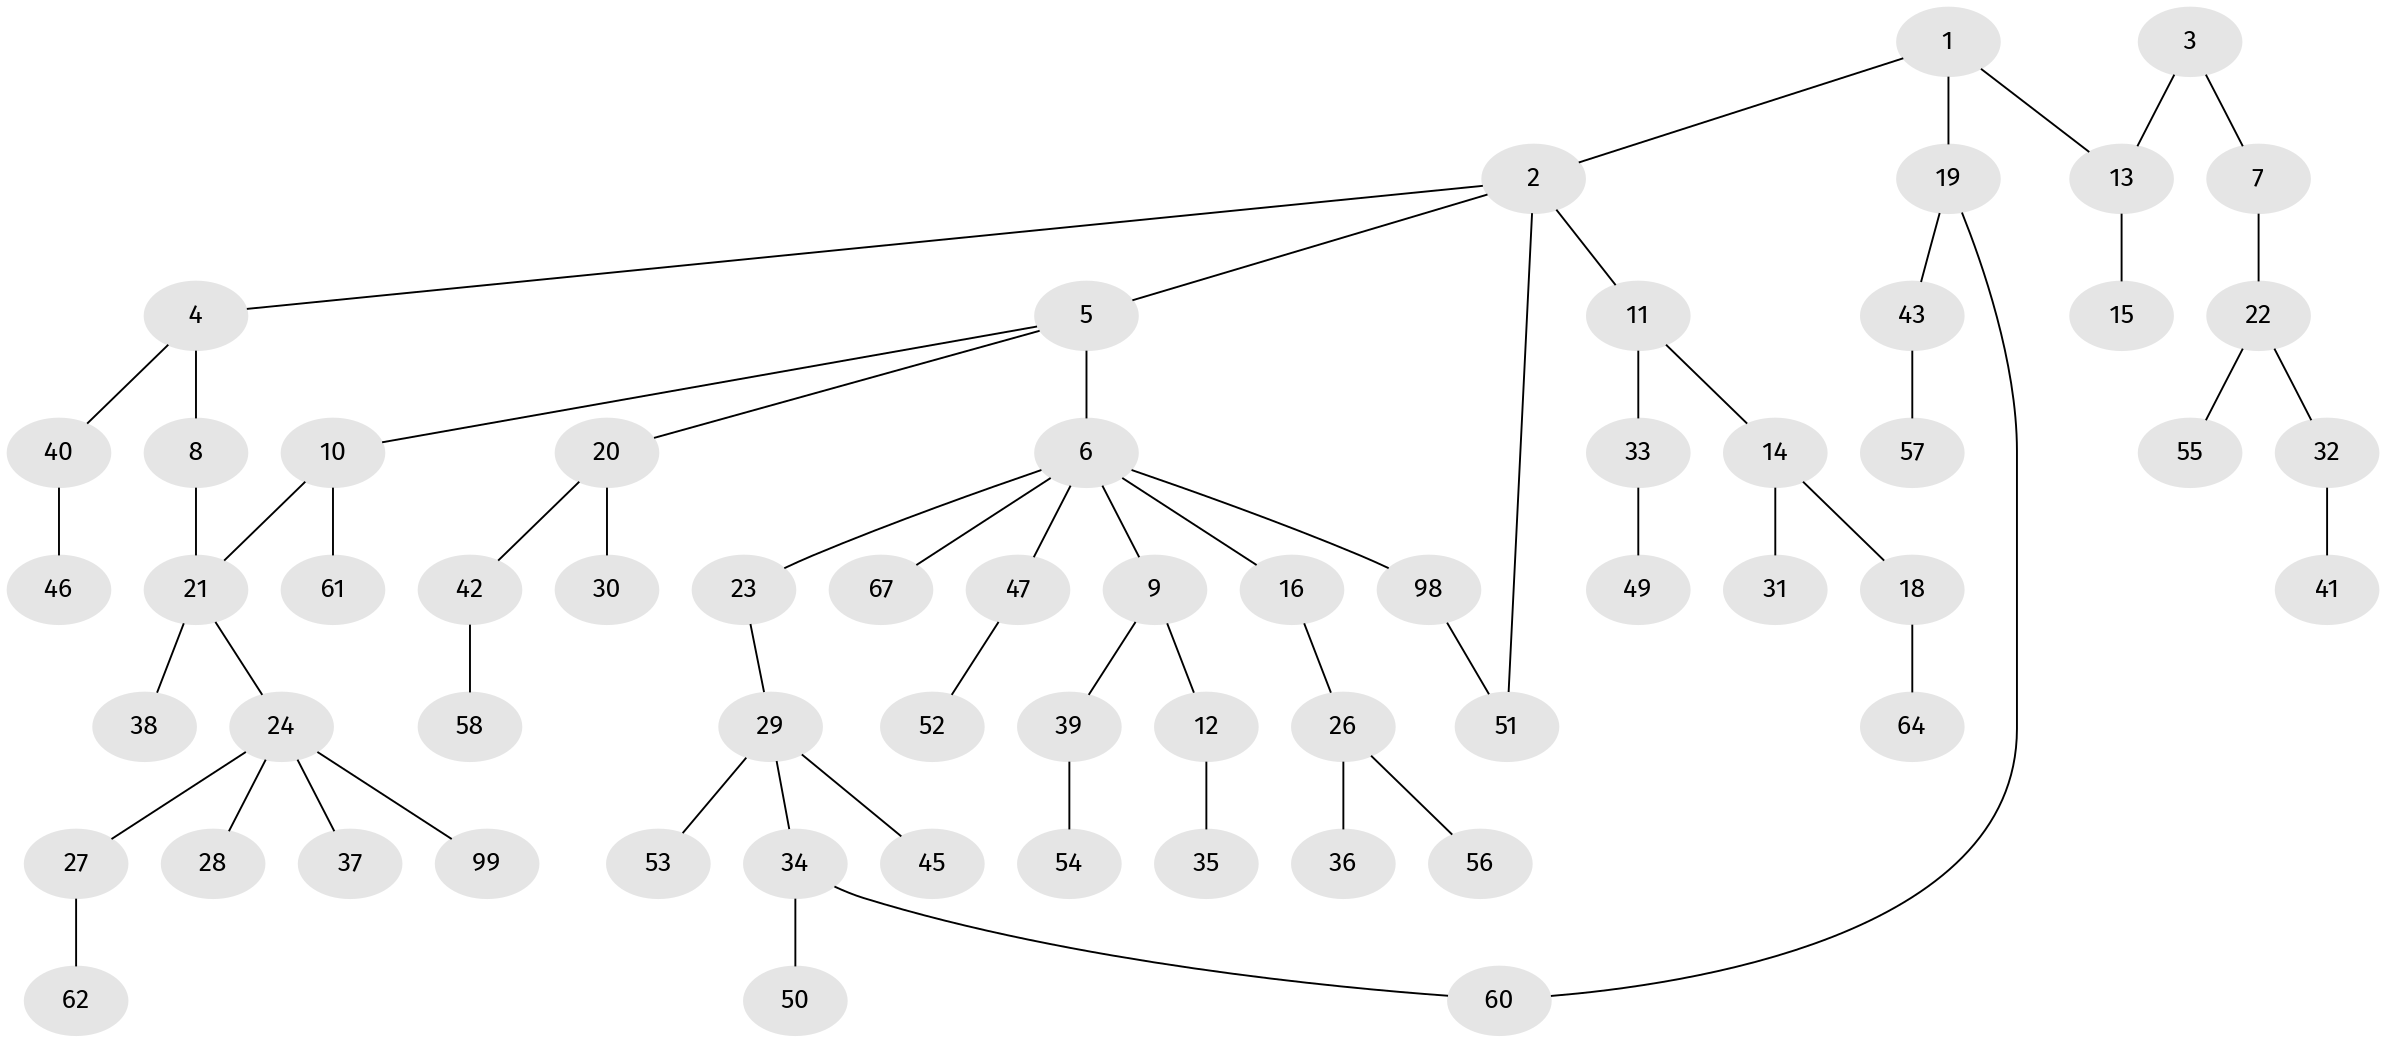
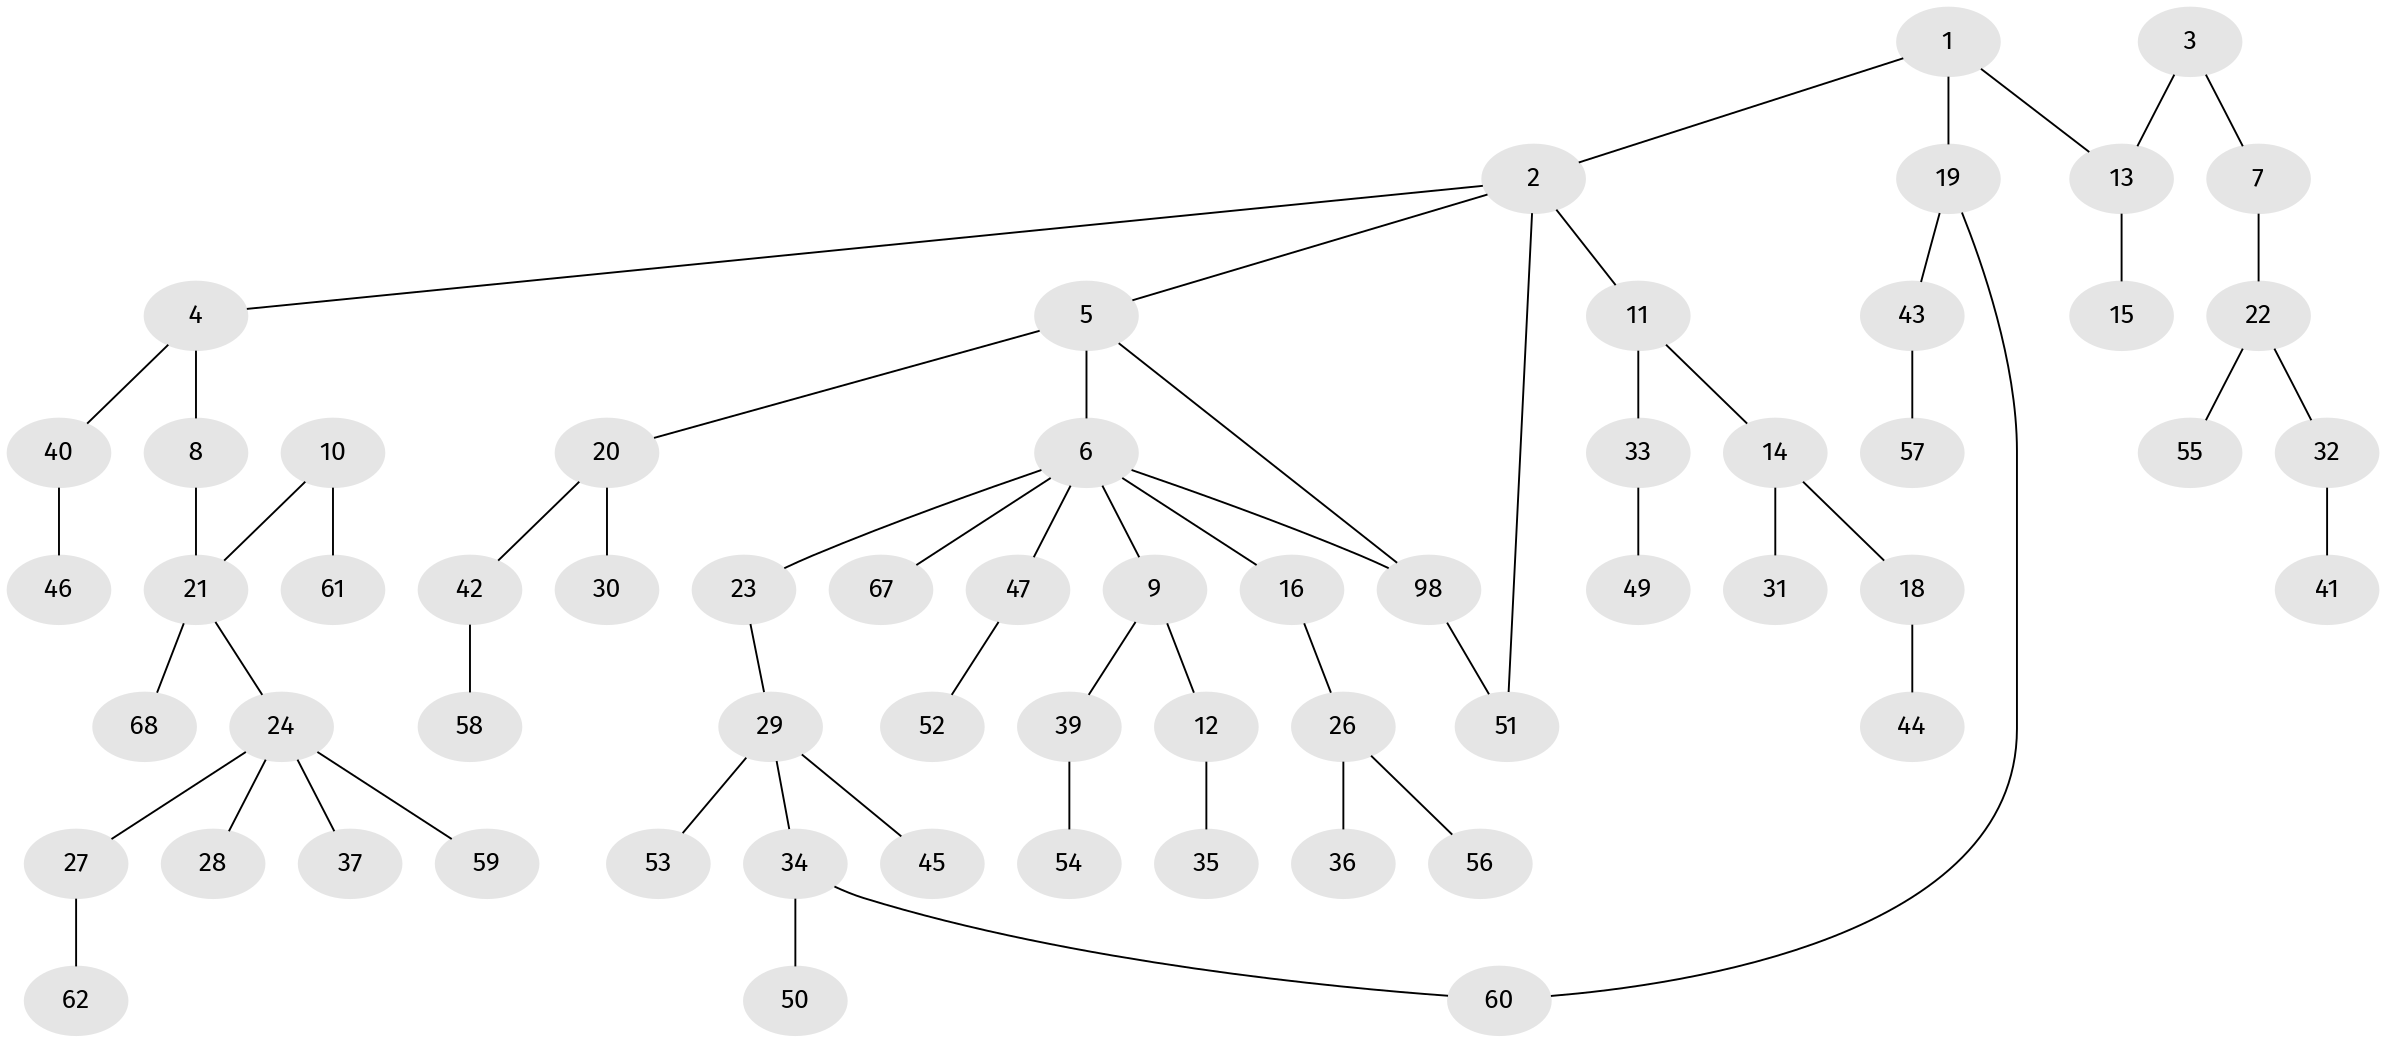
(710, 384) -> (1258, 453)
(145, 727) -> (145, 727)
(1912, 727) -> (1912, 727)
(487, 864) -> (487, 864)
